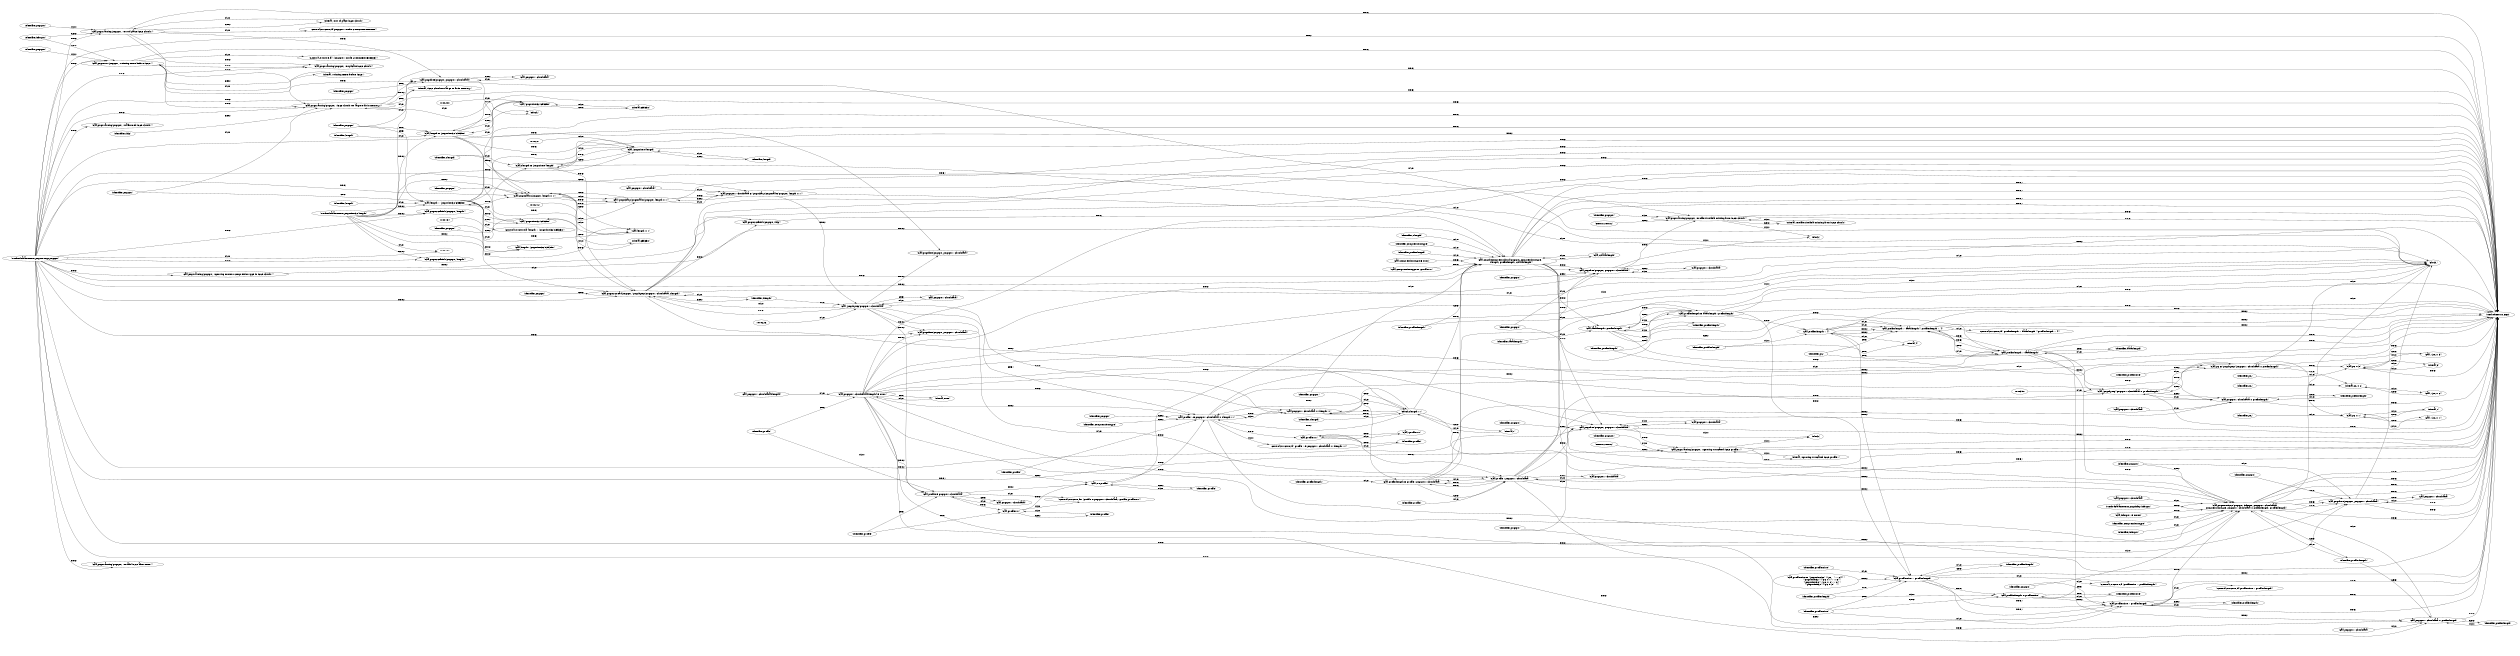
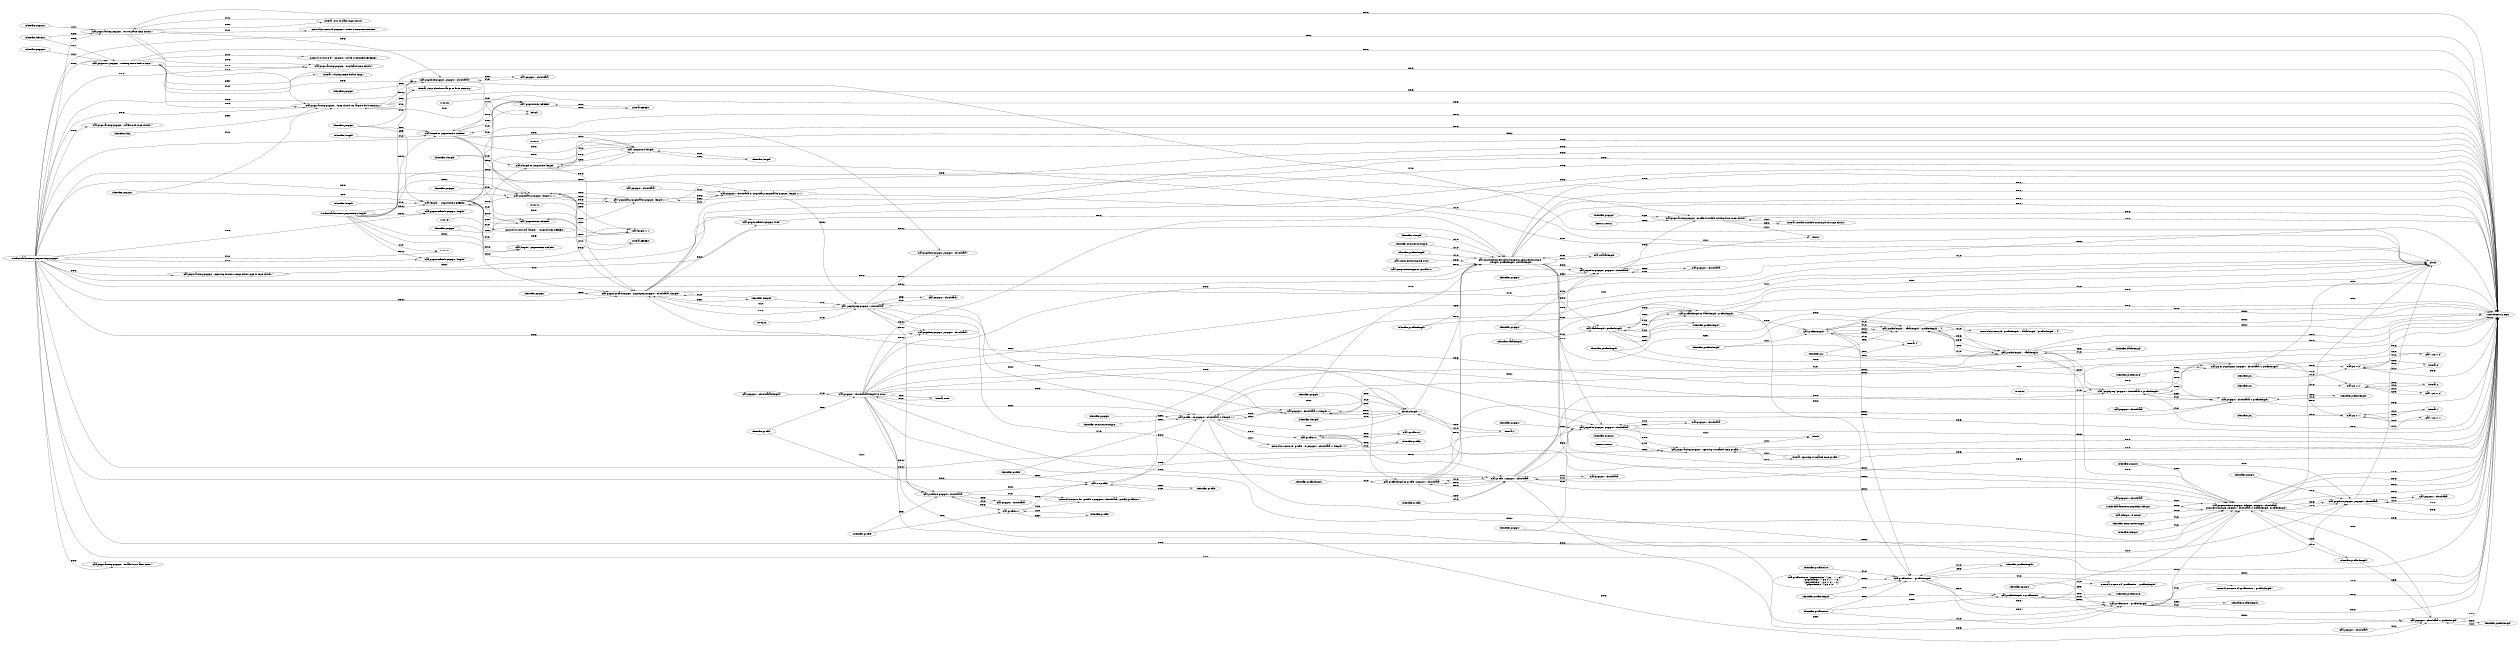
(761, 222) -> (761, 222)
(1011, 367) -> (1011, 367)
none -> (2433, 385)
(2354, 386) -> (2354, 386)
